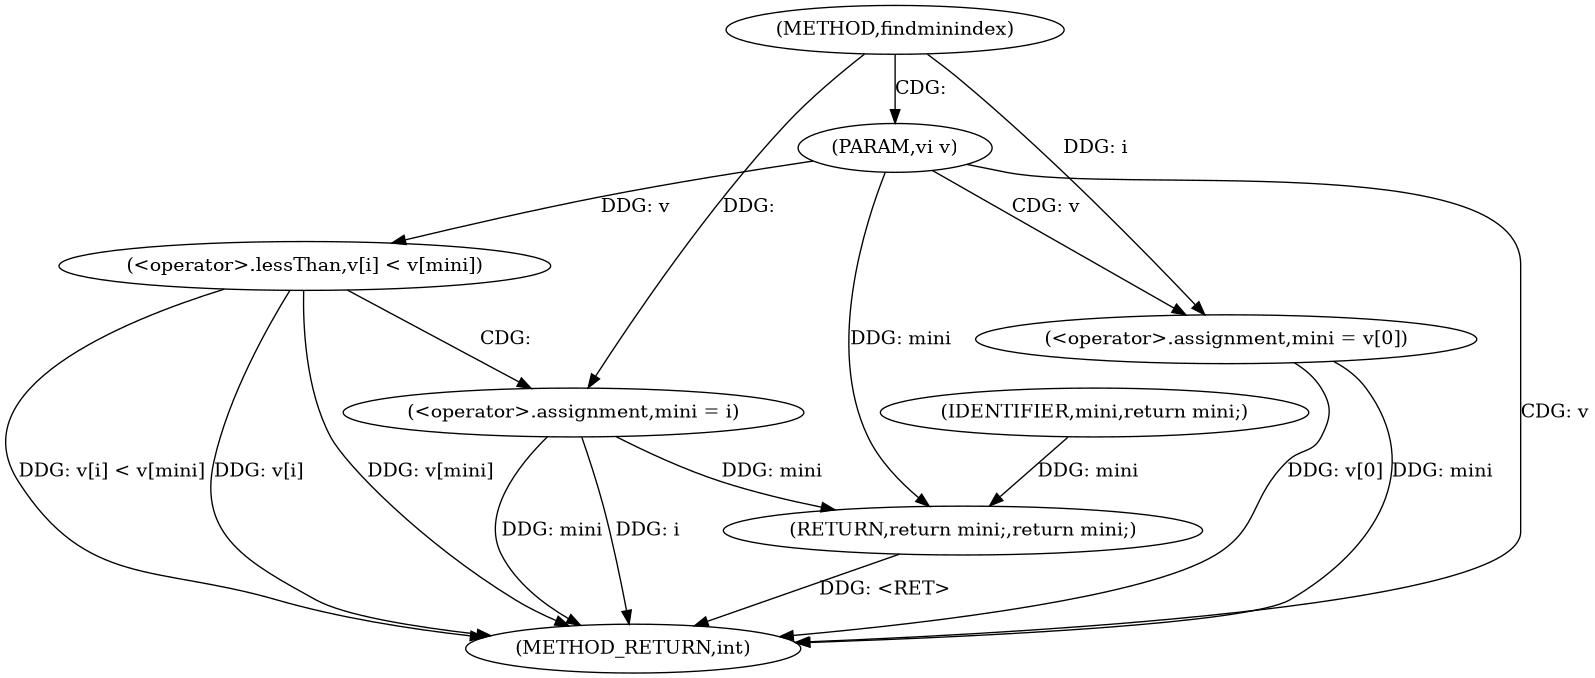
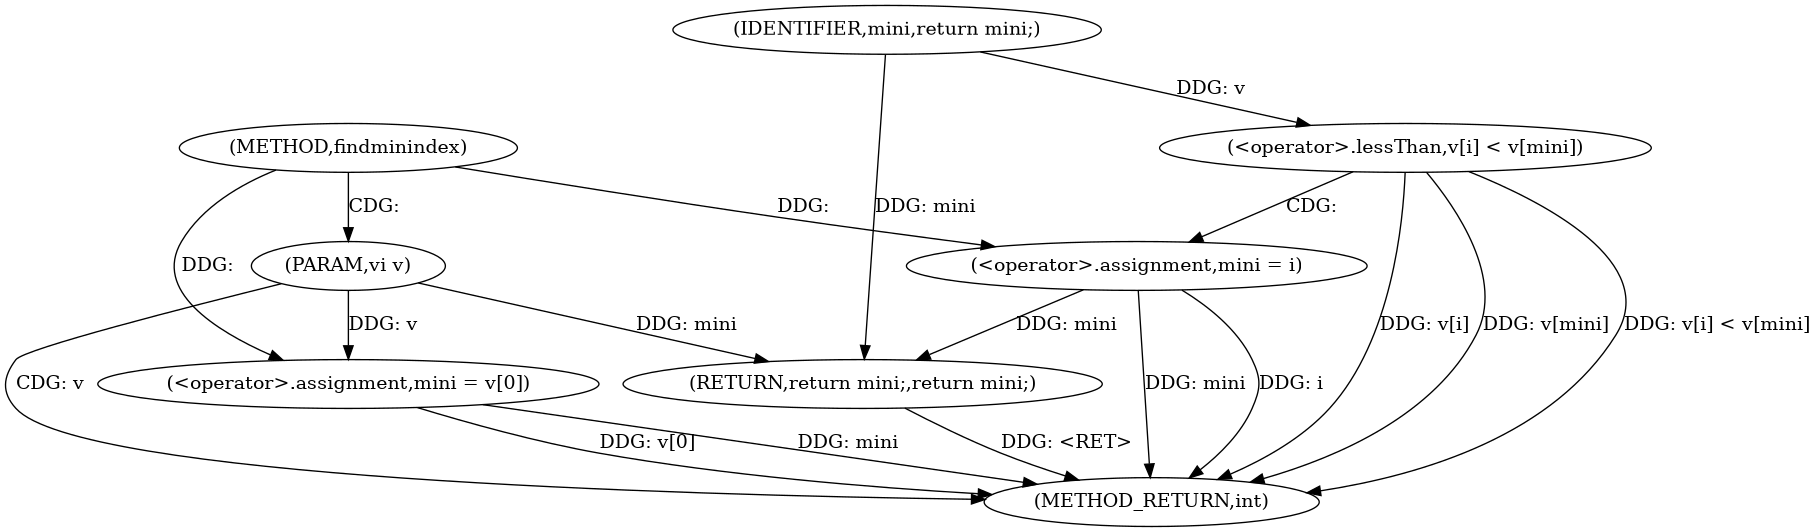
(1096, 148) -> (211, 266)
(608, 195) -> (1139, 87)
(1046, 207) -> (384, 325)
